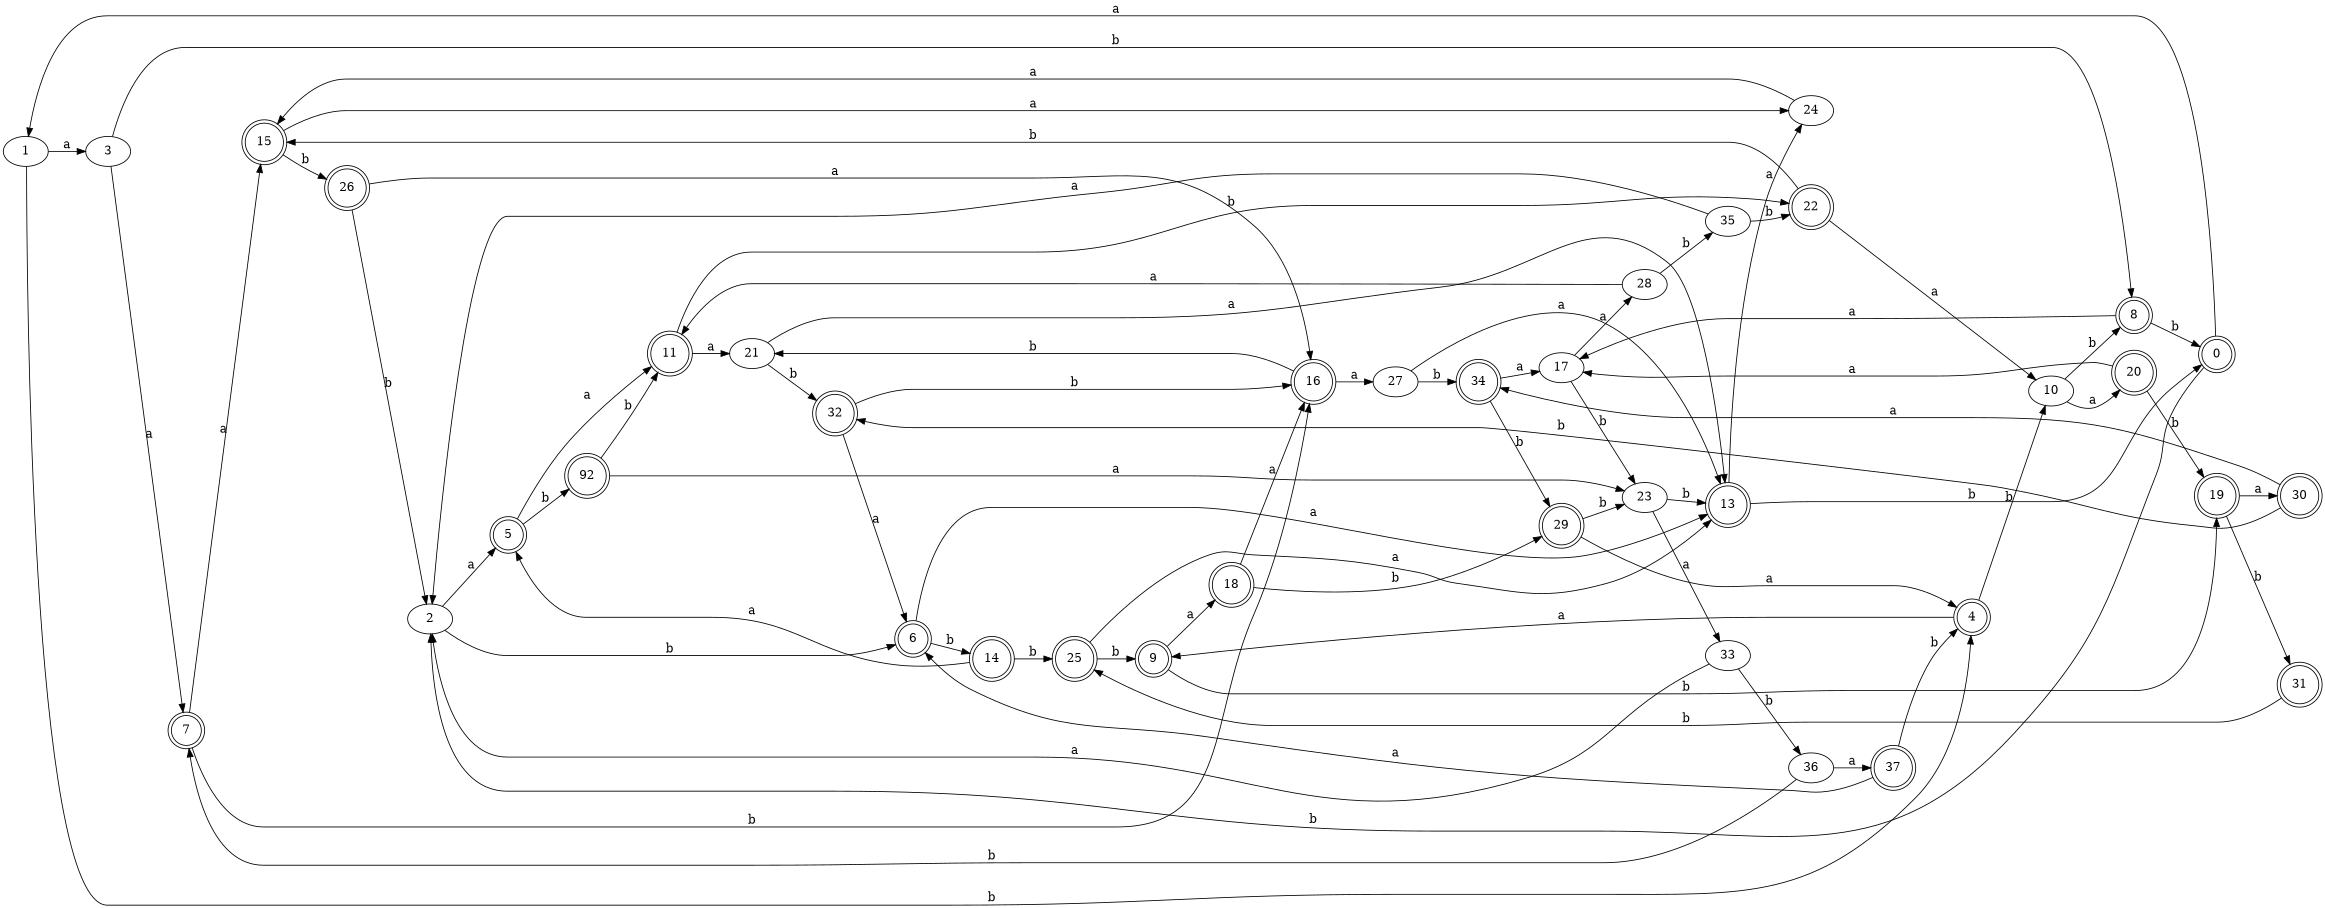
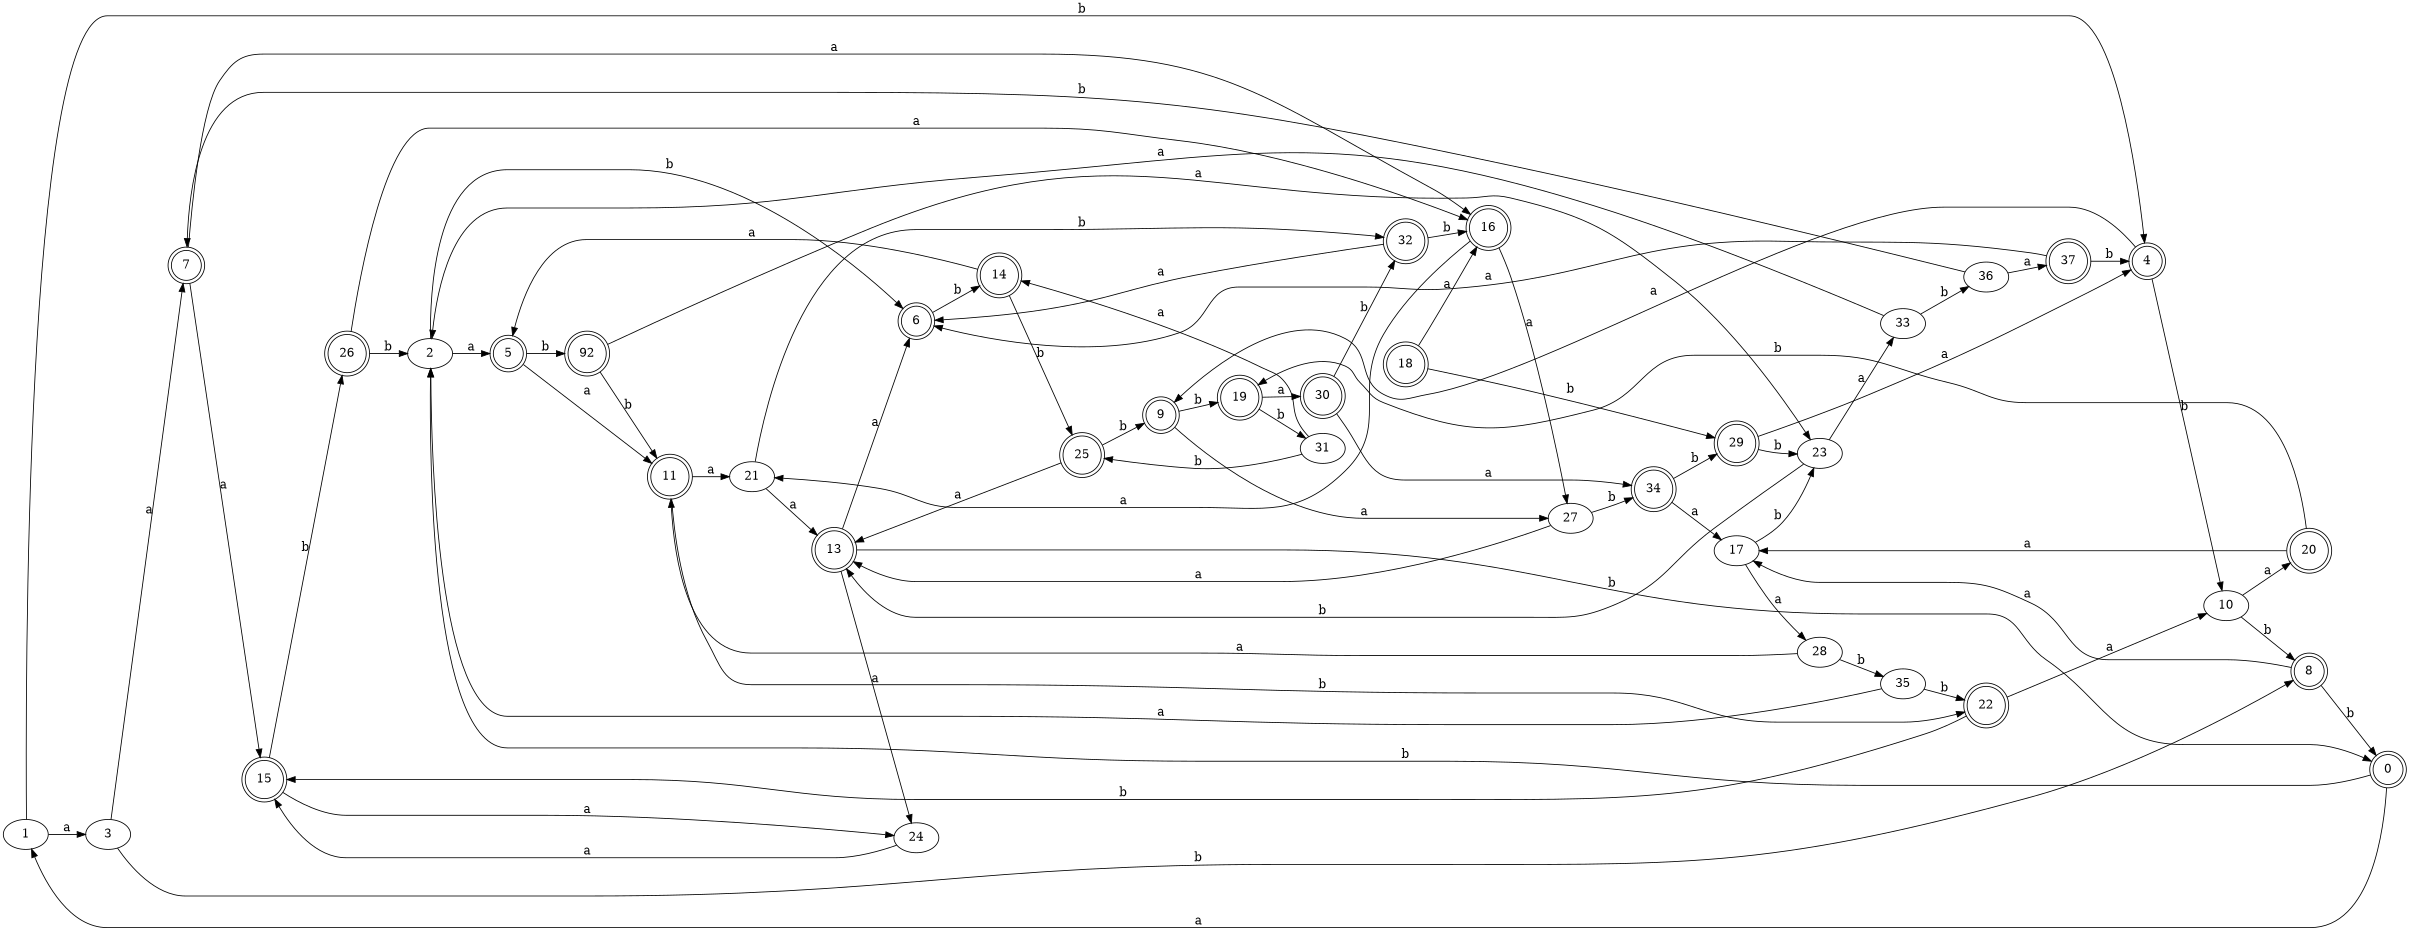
none -> (1189, 336)
(1033, 347) -> (1124, 501)
(1277, 517) -> (875, 438)
(1188, 626) -> (1345, 517)
(2300, 685) -> (1323, 448)
(752, 821) -> (834, 48)
